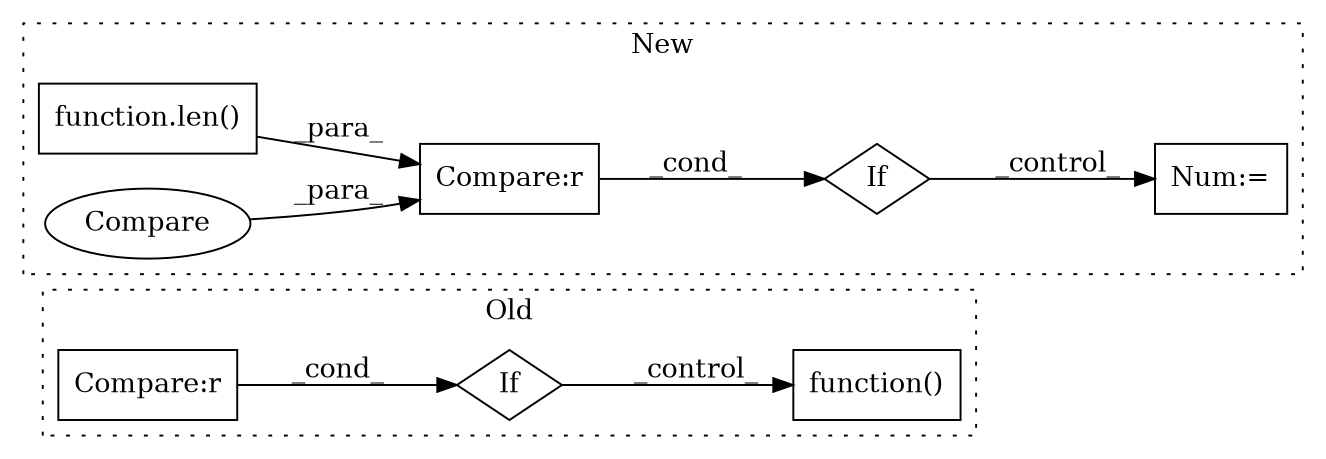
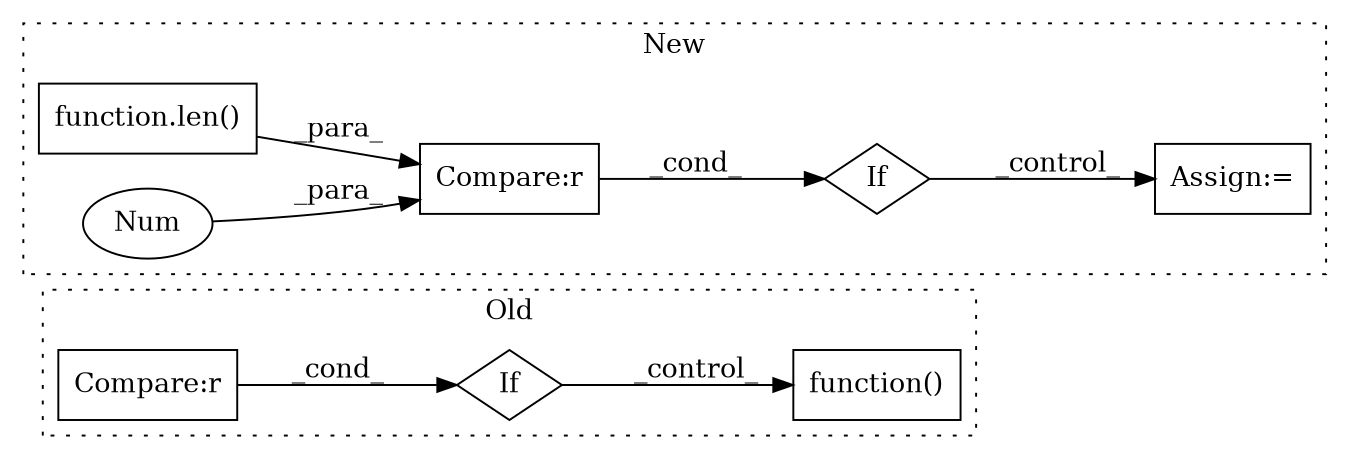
(1221, 179) -> (1233, 179)
(148, 224) -> (148, 224)
